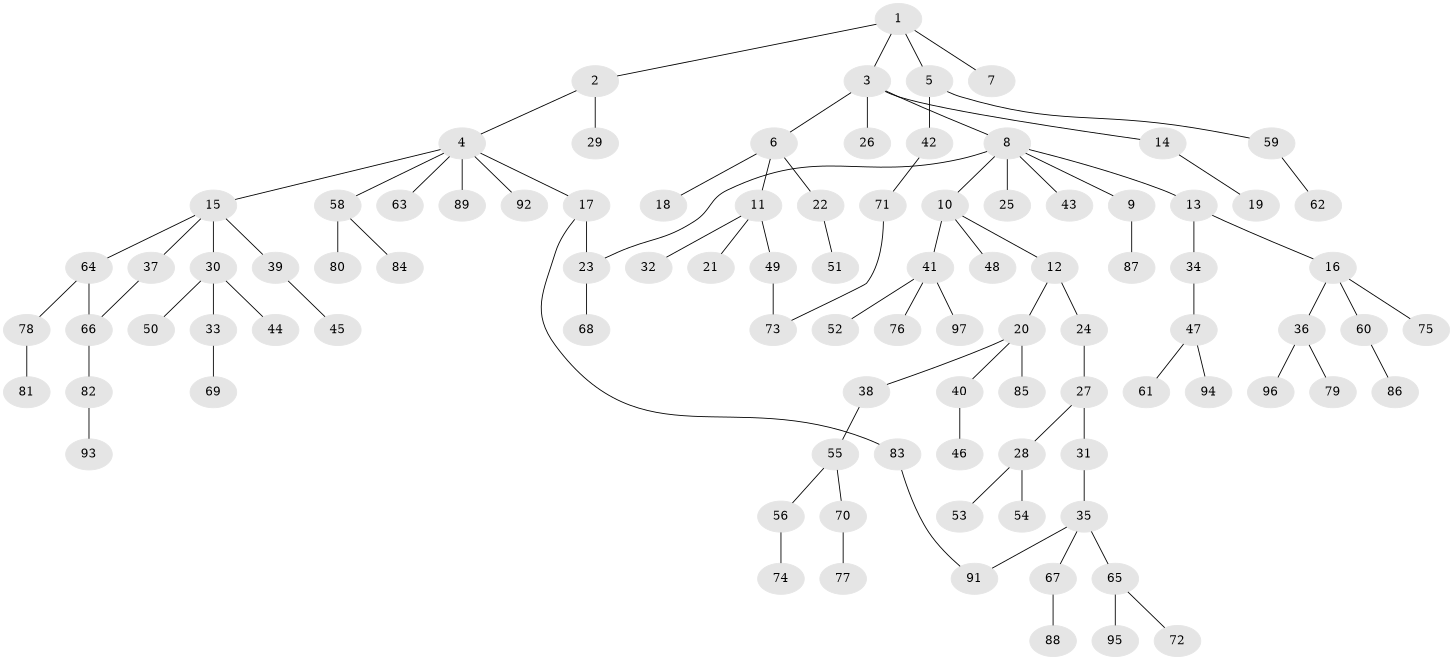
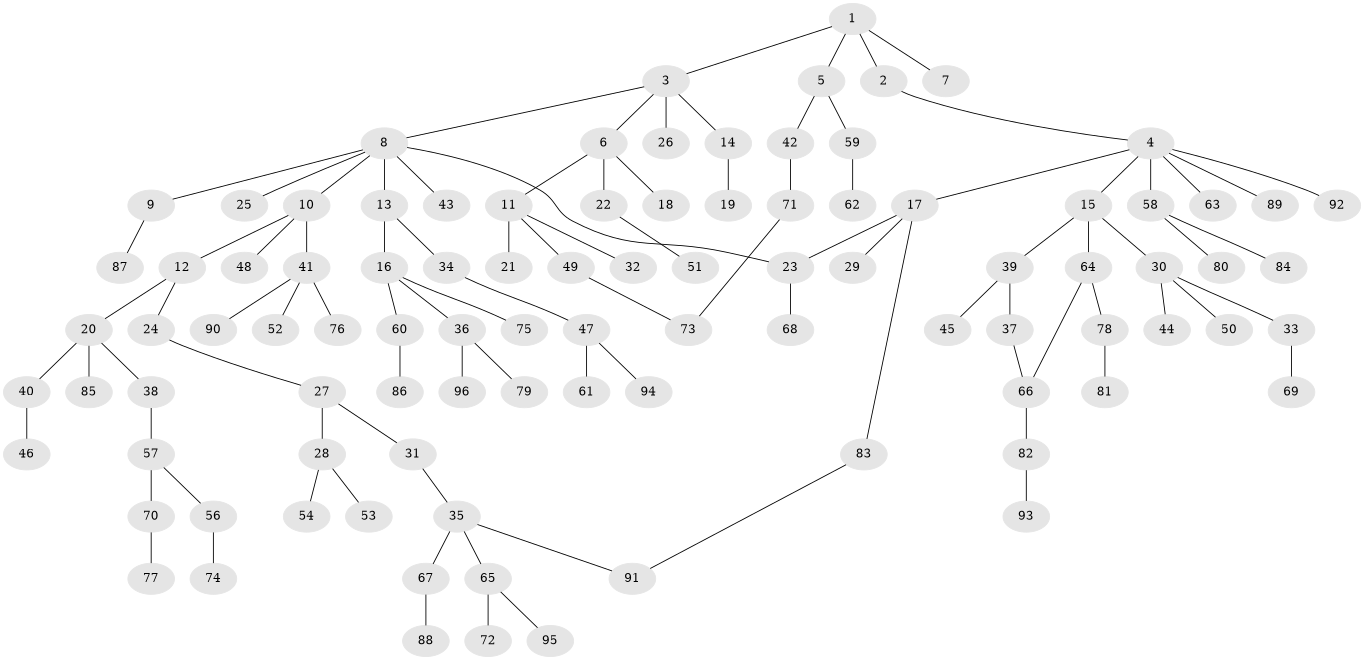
(595, 112) -> (884, 237)
(182, 237) -> (1010, 299)
(960, 330) -> (213, 330)
(835, 454) -> (151, 454)
